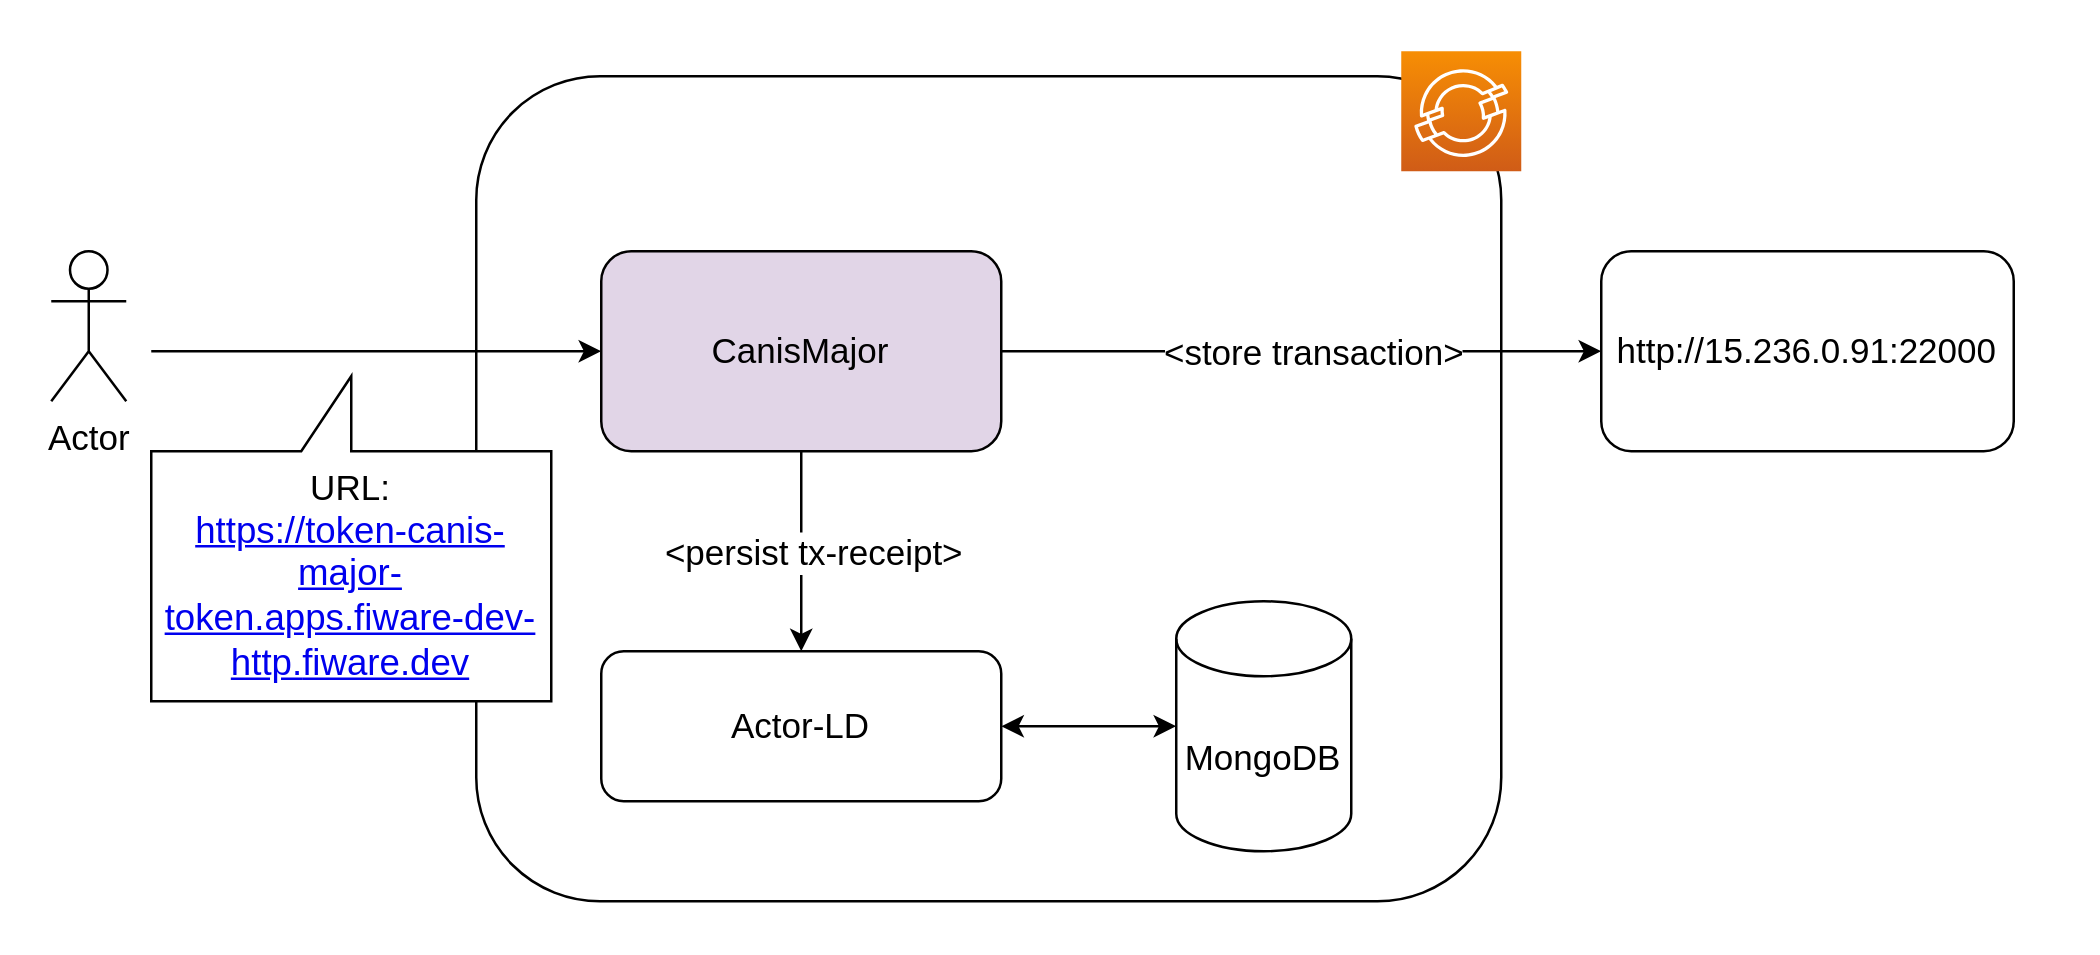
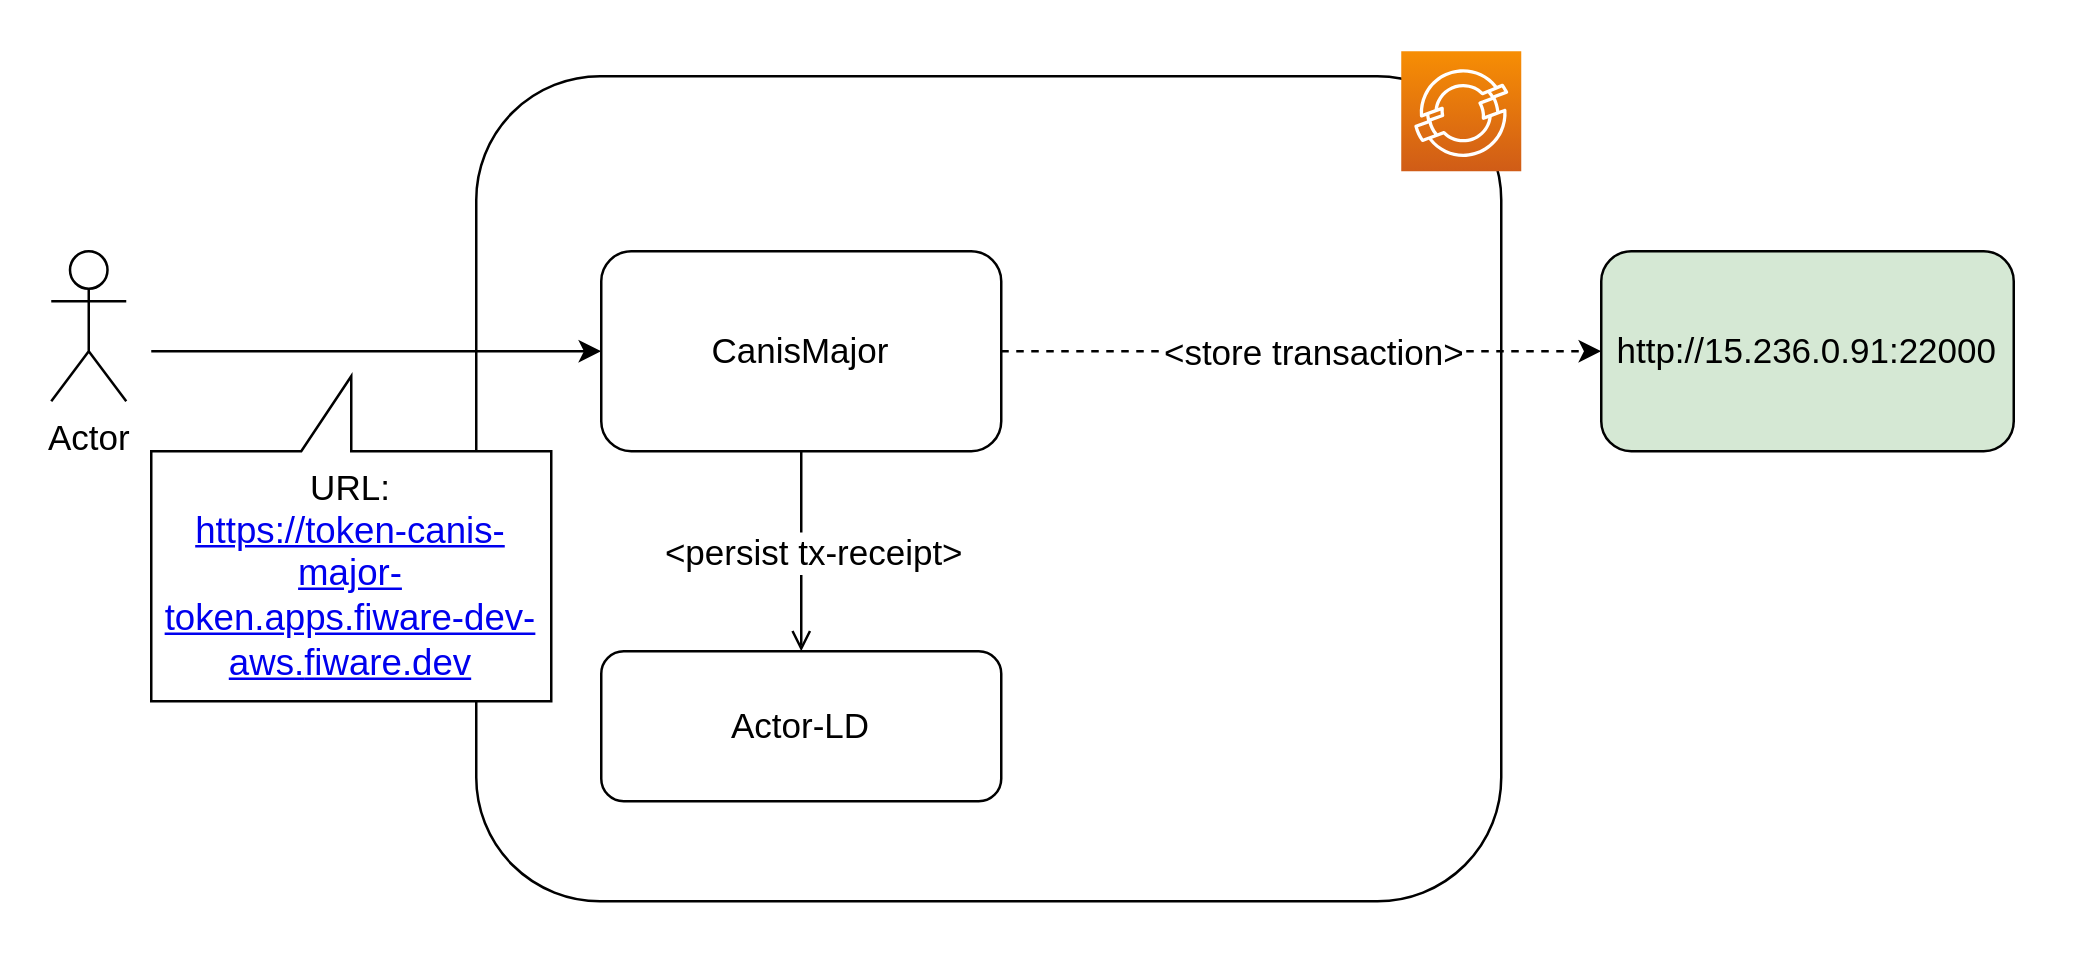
(801, 351) -> (801, 351)
(1086, 351) -> (1086, 351)
(1808, 351) -> (1808, 351)
(351, 576) -> (351, 576)
(801, 633) -> (801, 637)
(1088, 726) -> none
(1264, 726) -> none
